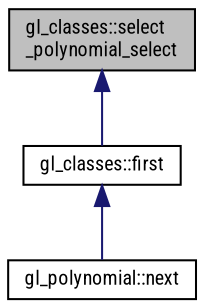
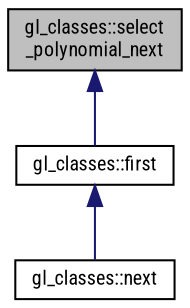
(102, 40) -> (95, 40)
(102, 280) -> (95, 280)
